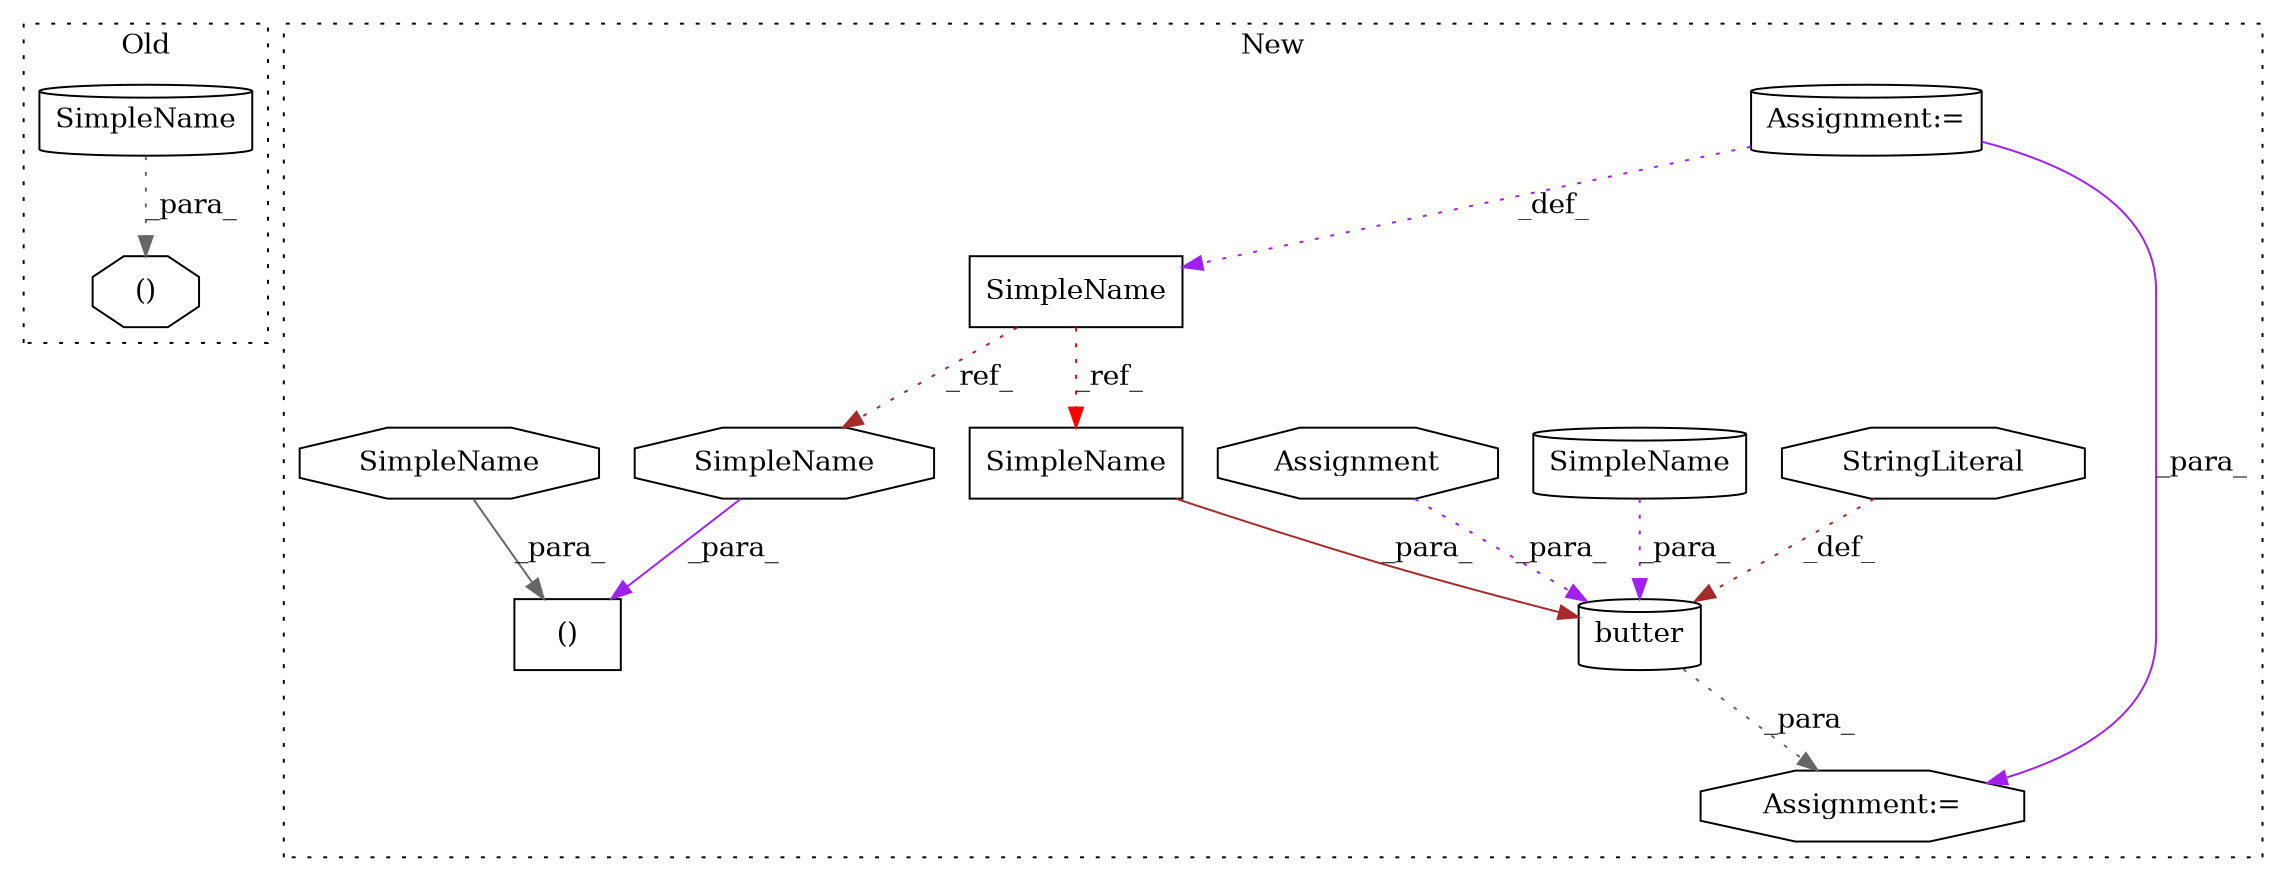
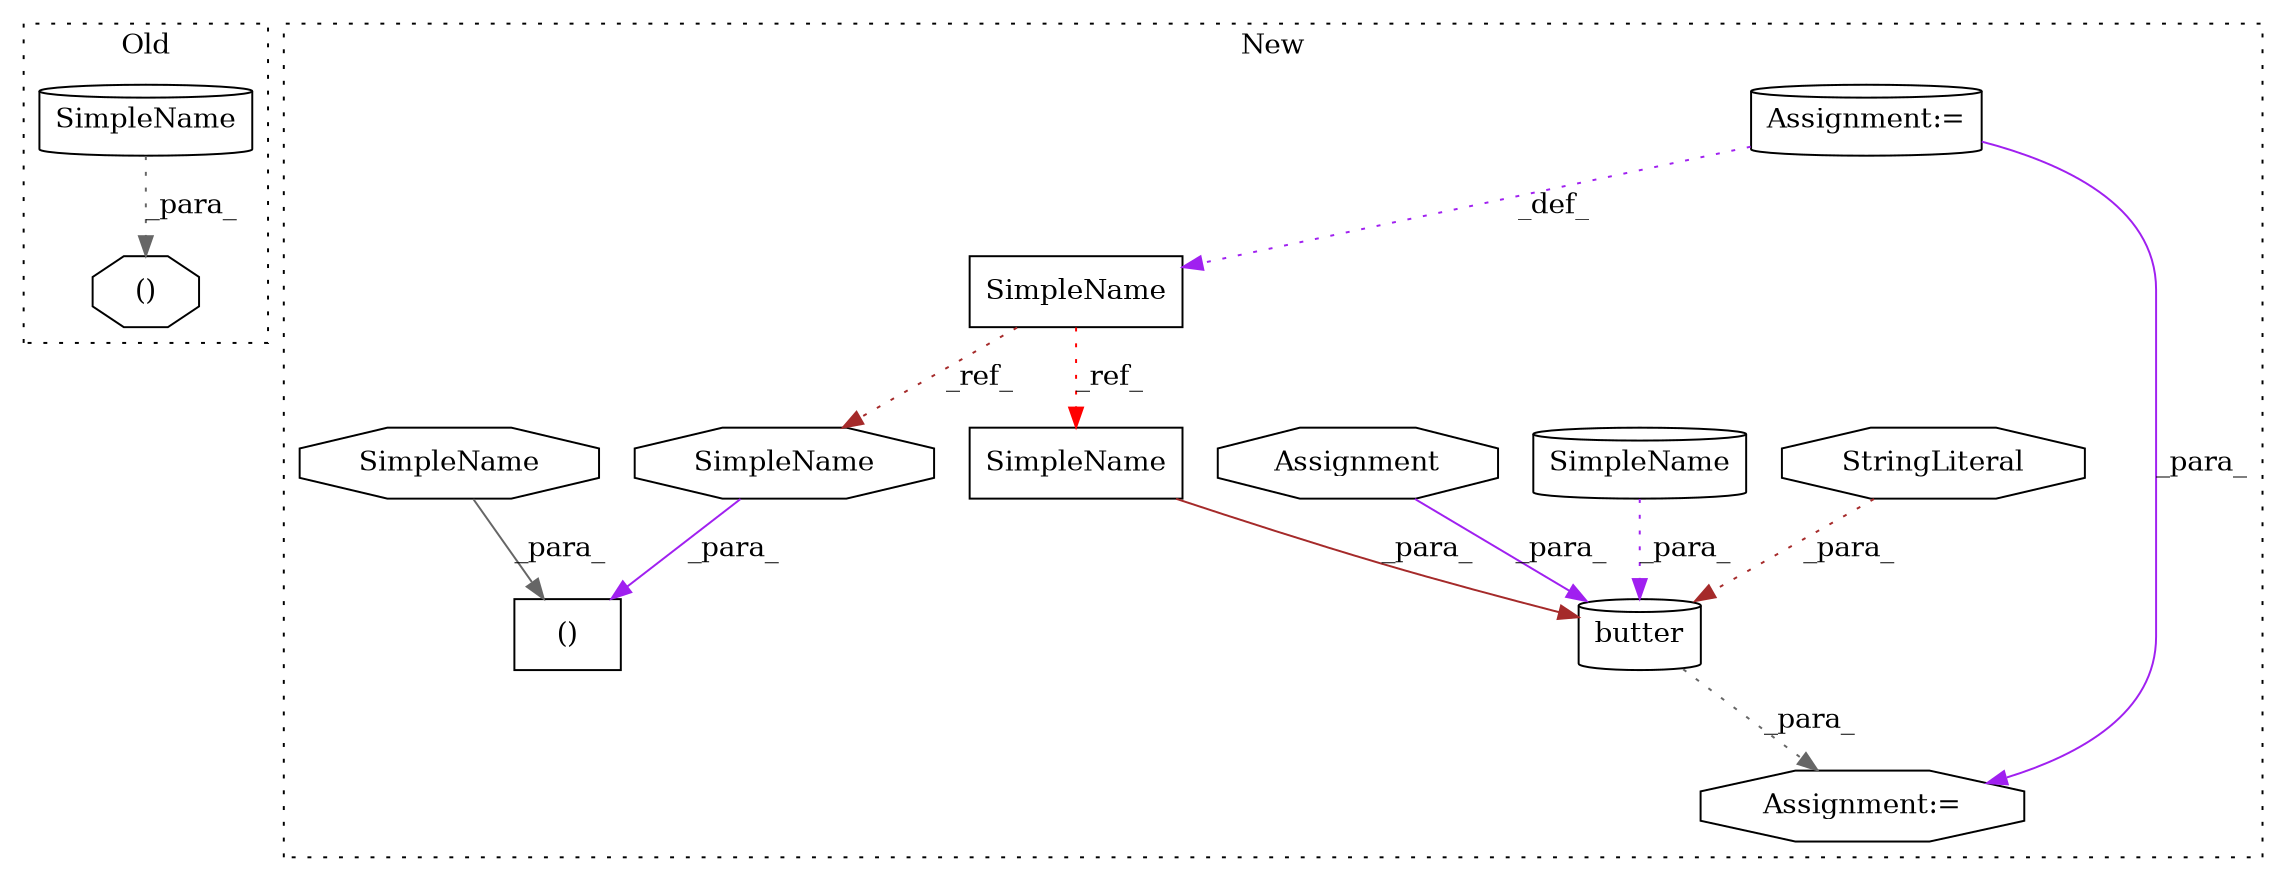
(1492, 545) -> (1492, 545)
(1840, 549) -> (1849, 549)
